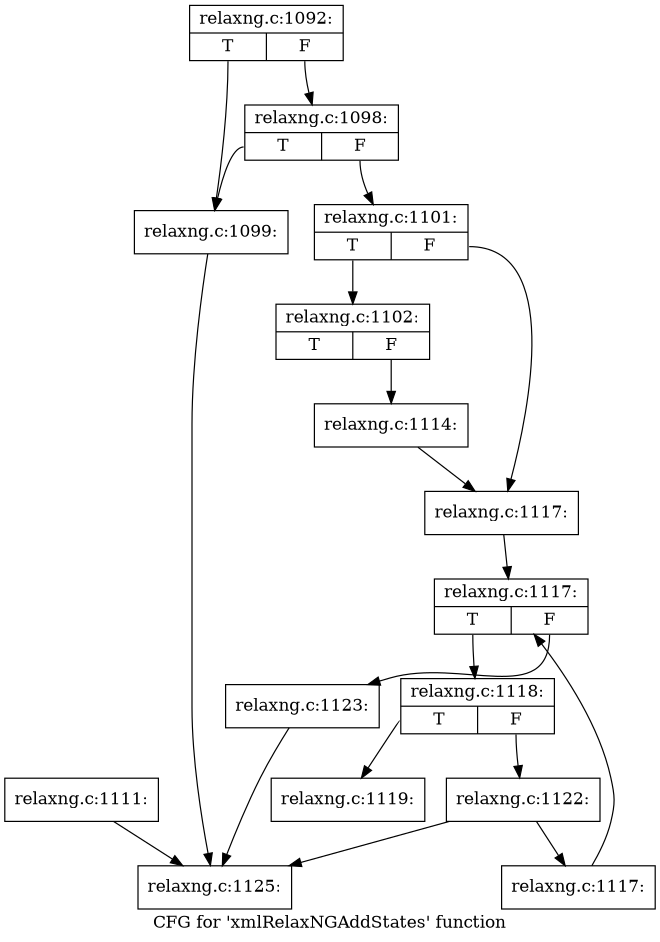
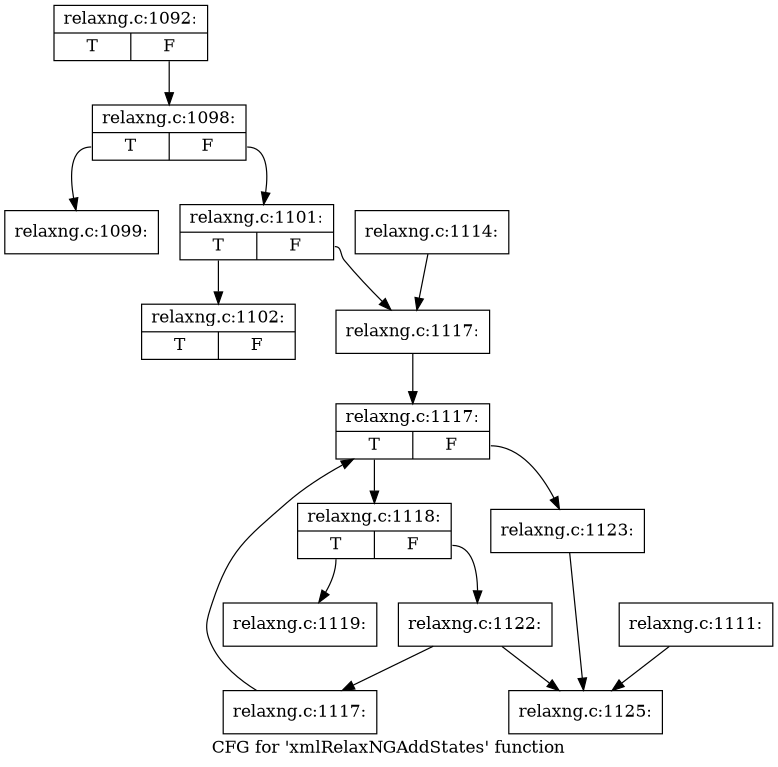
(224, 130) -> none
(391, 376) -> none
(192, 554) -> none
